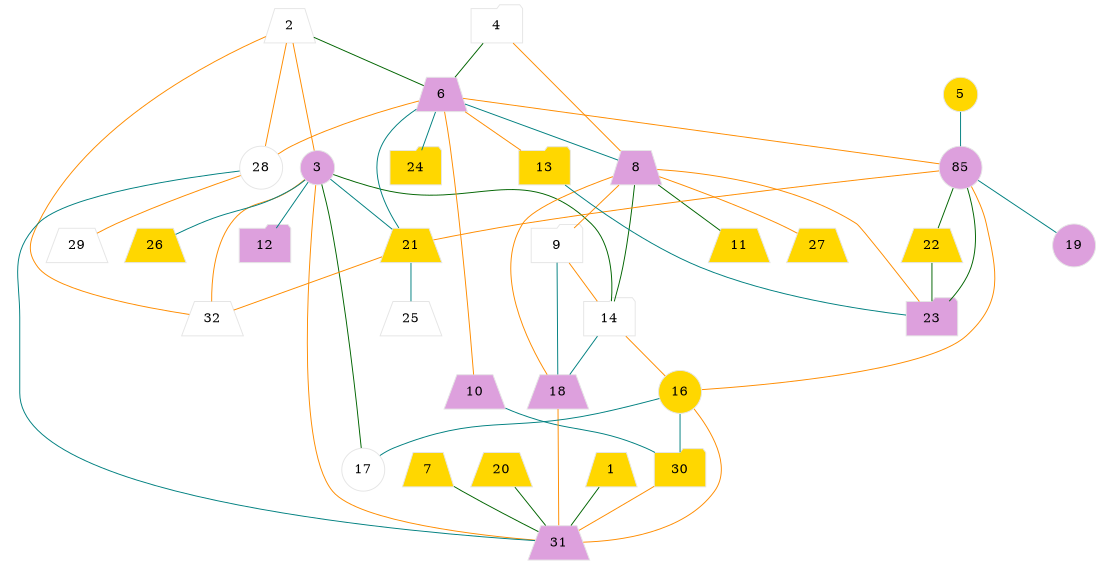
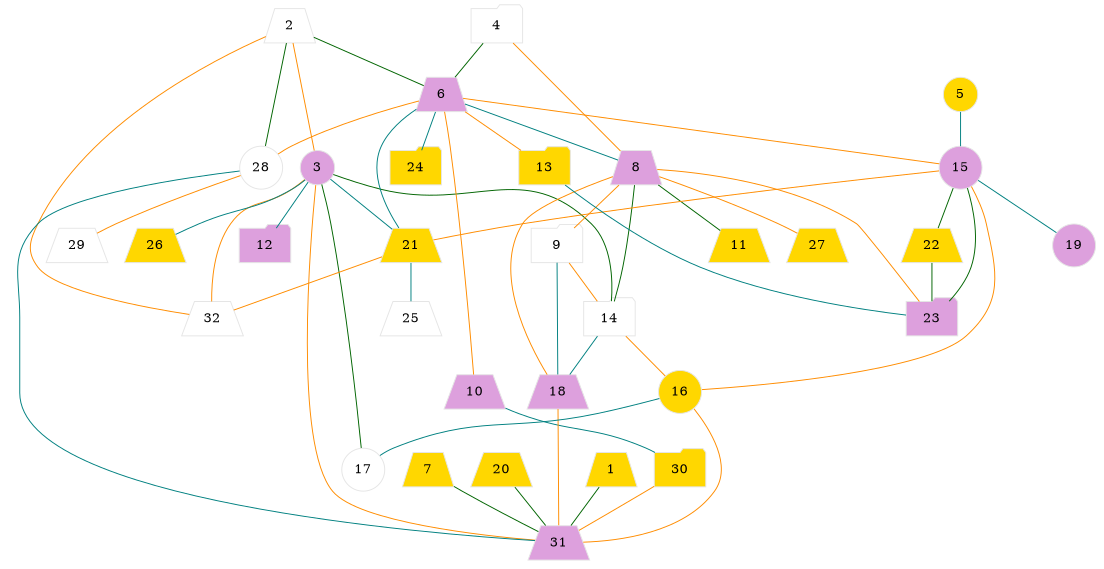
(276, 95) -> (276, 95)
(961, 168) -> (961, 168)
(680, 433) -> none
